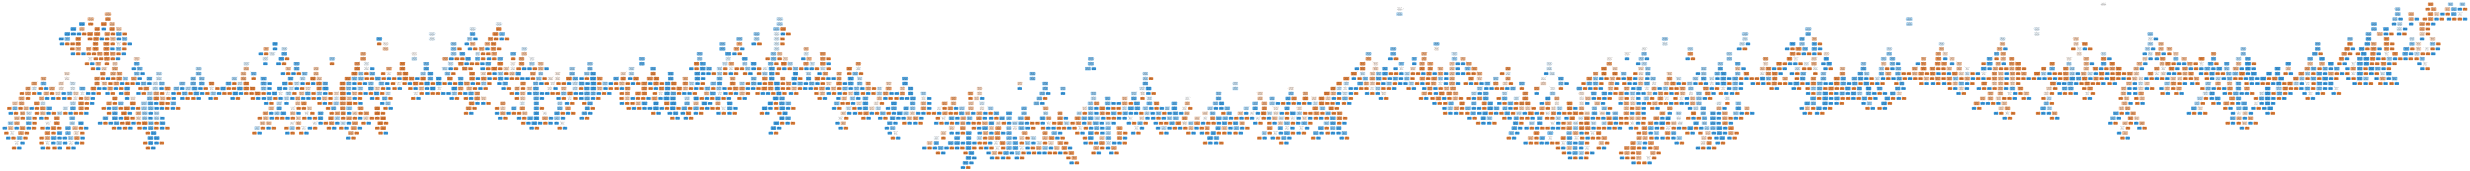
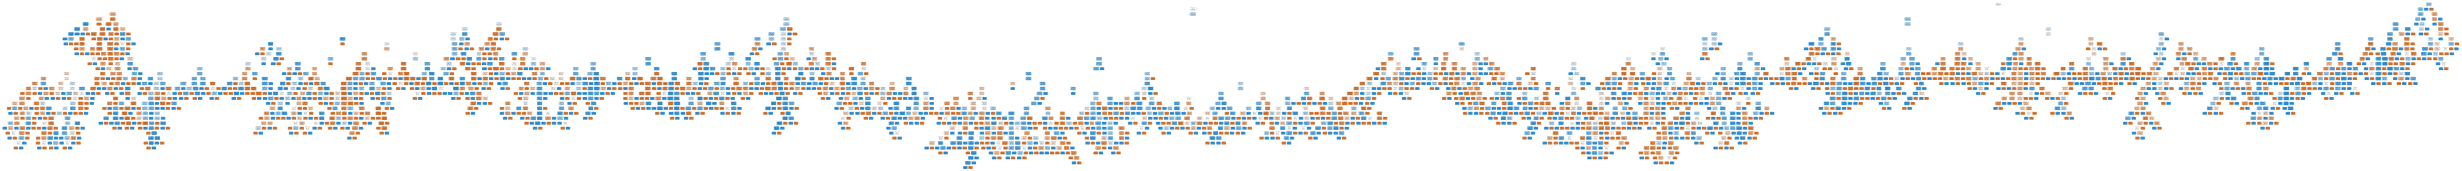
none -> (1338, 103)
